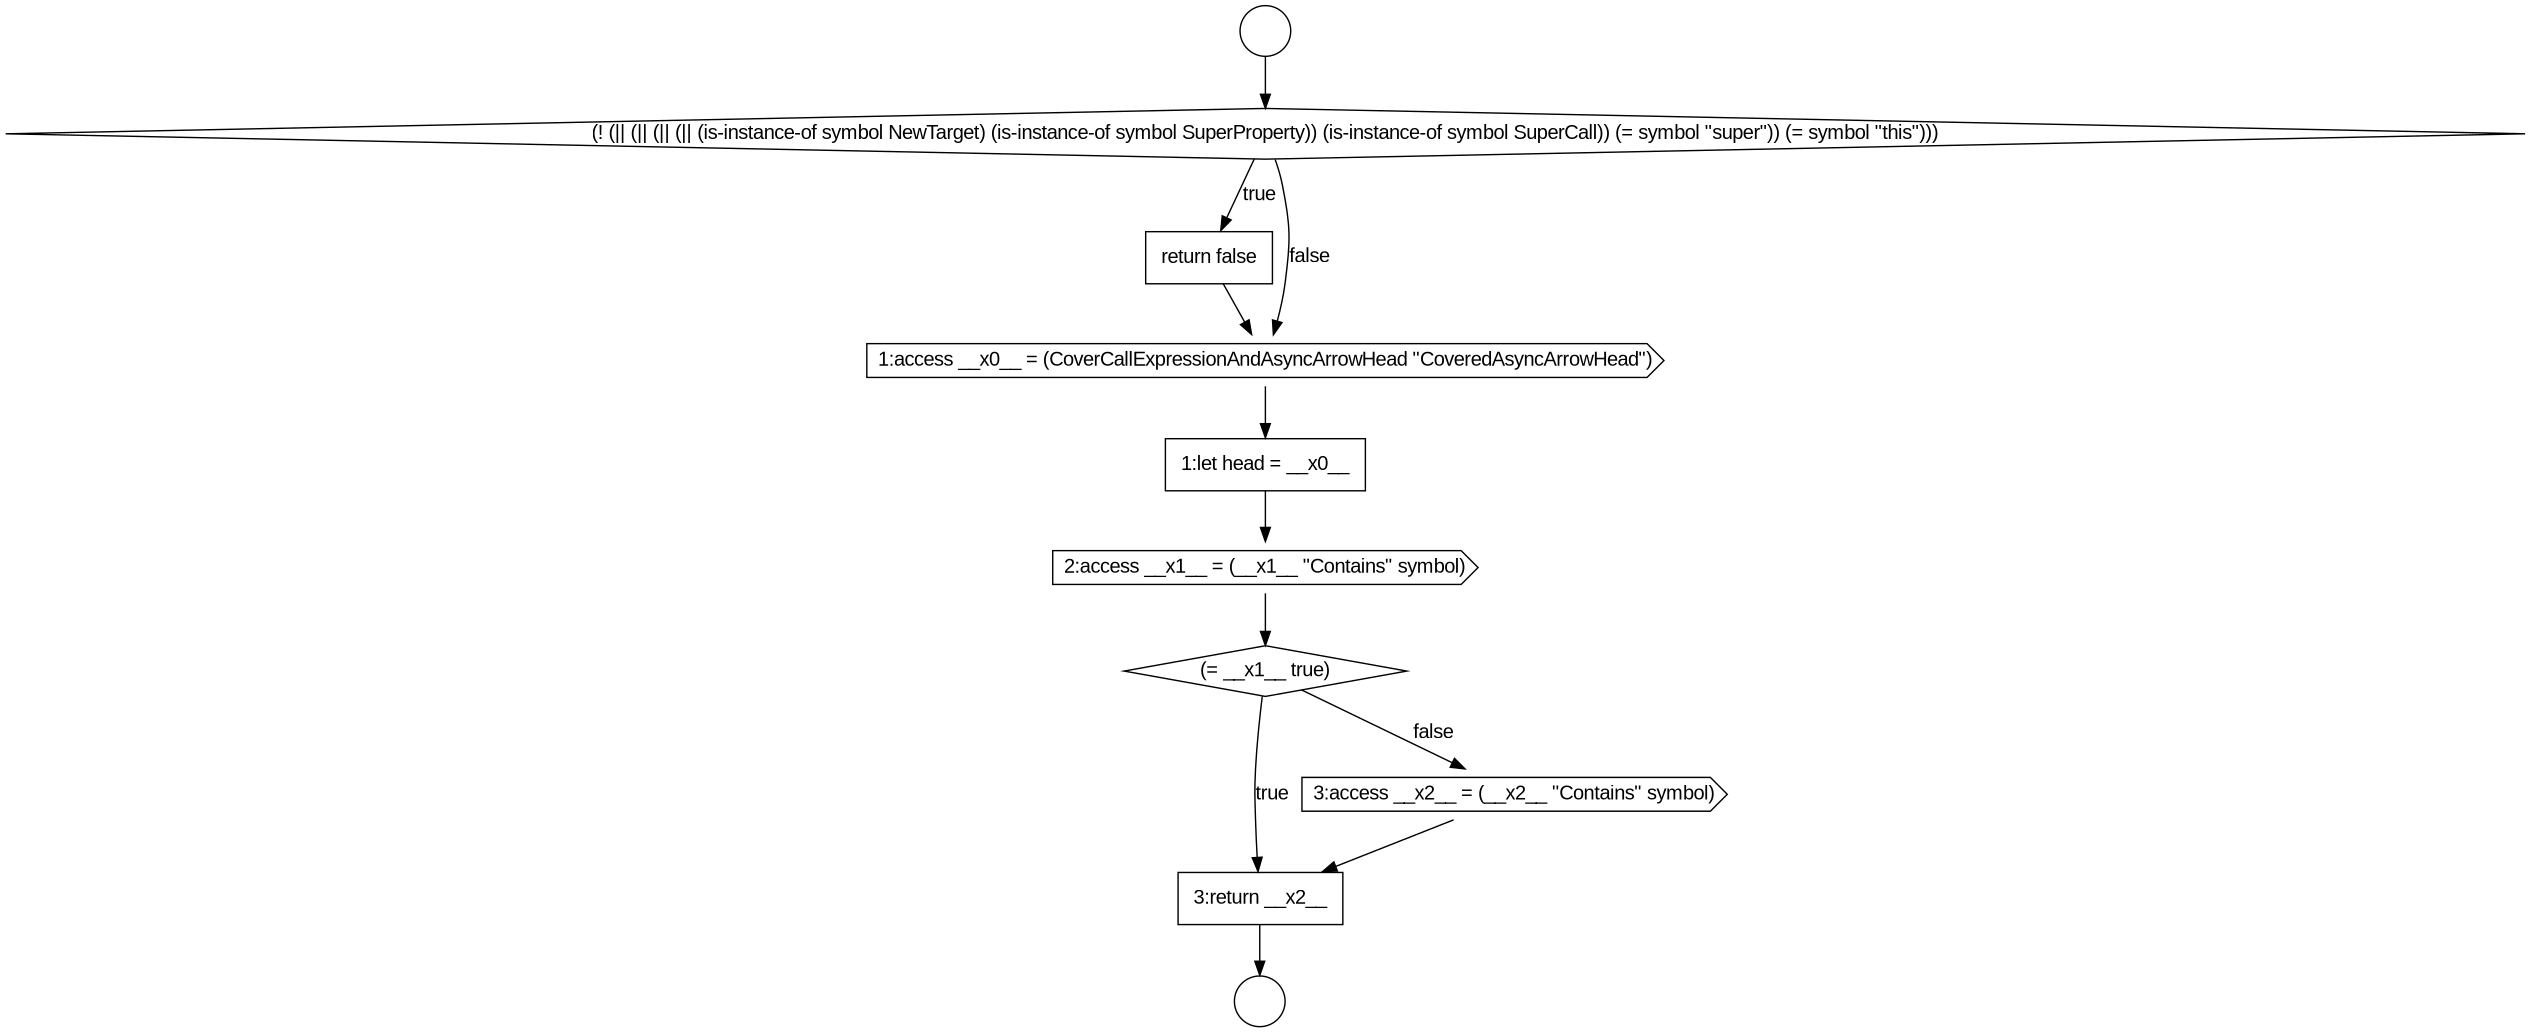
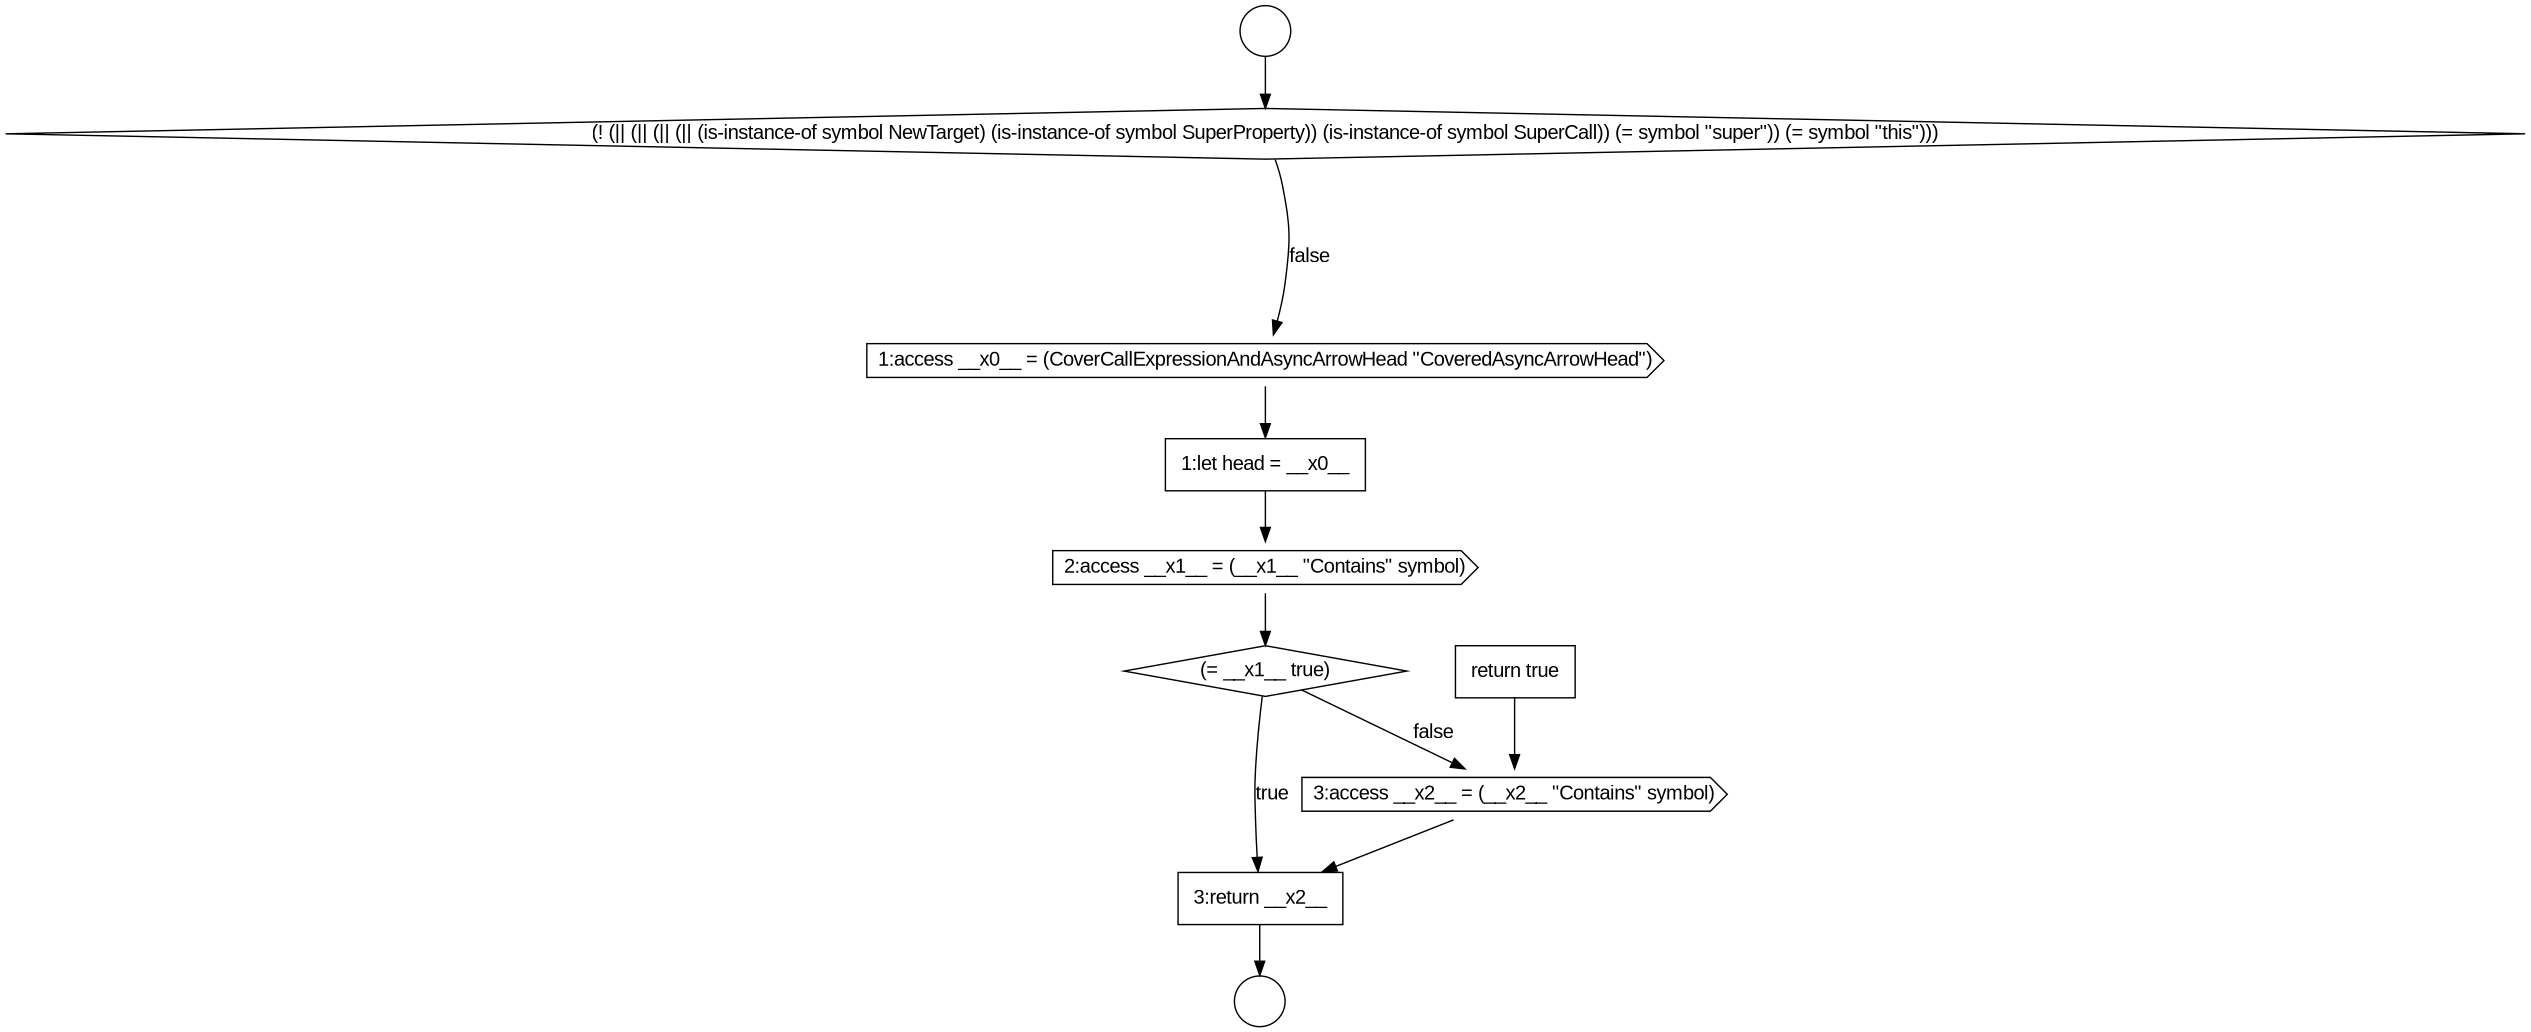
(1209, 257) -> none
none -> (1515, 671)
